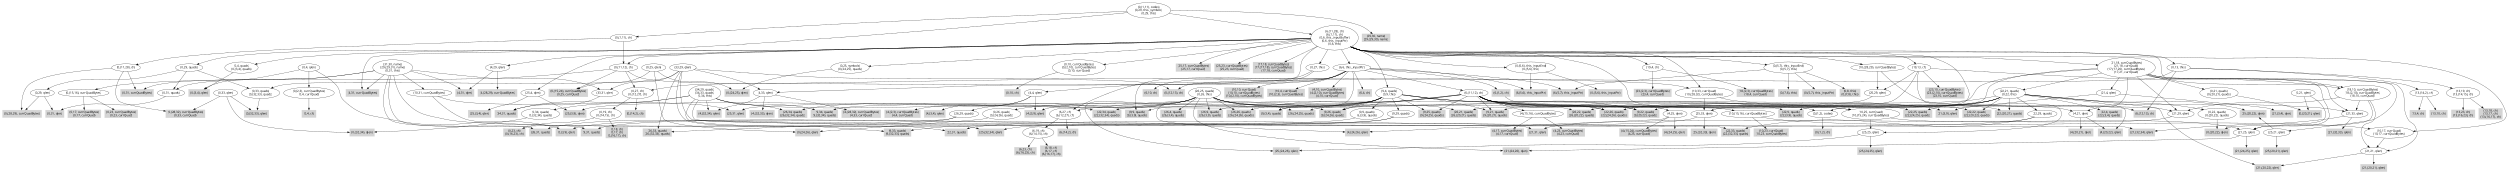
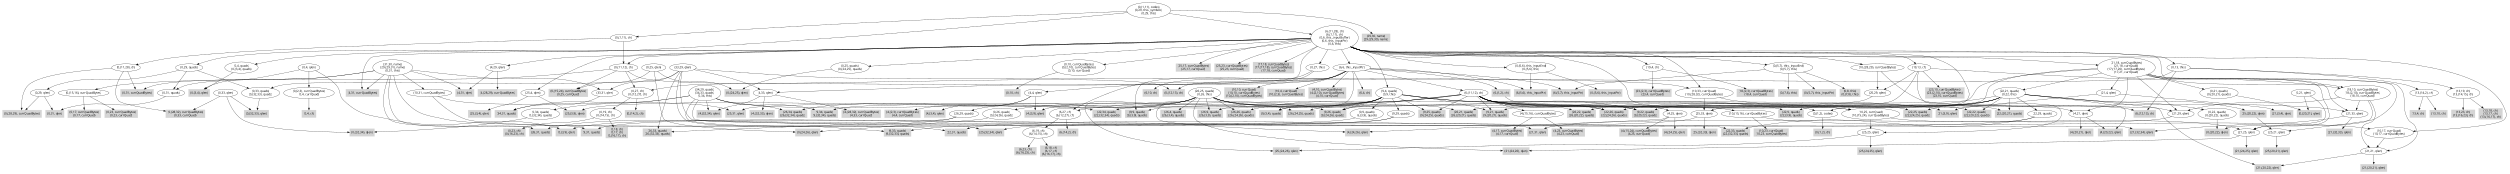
(850, 68) -> (850, 68)
(2109, 114) -> none
(2265, 122) -> (2262, 122)
